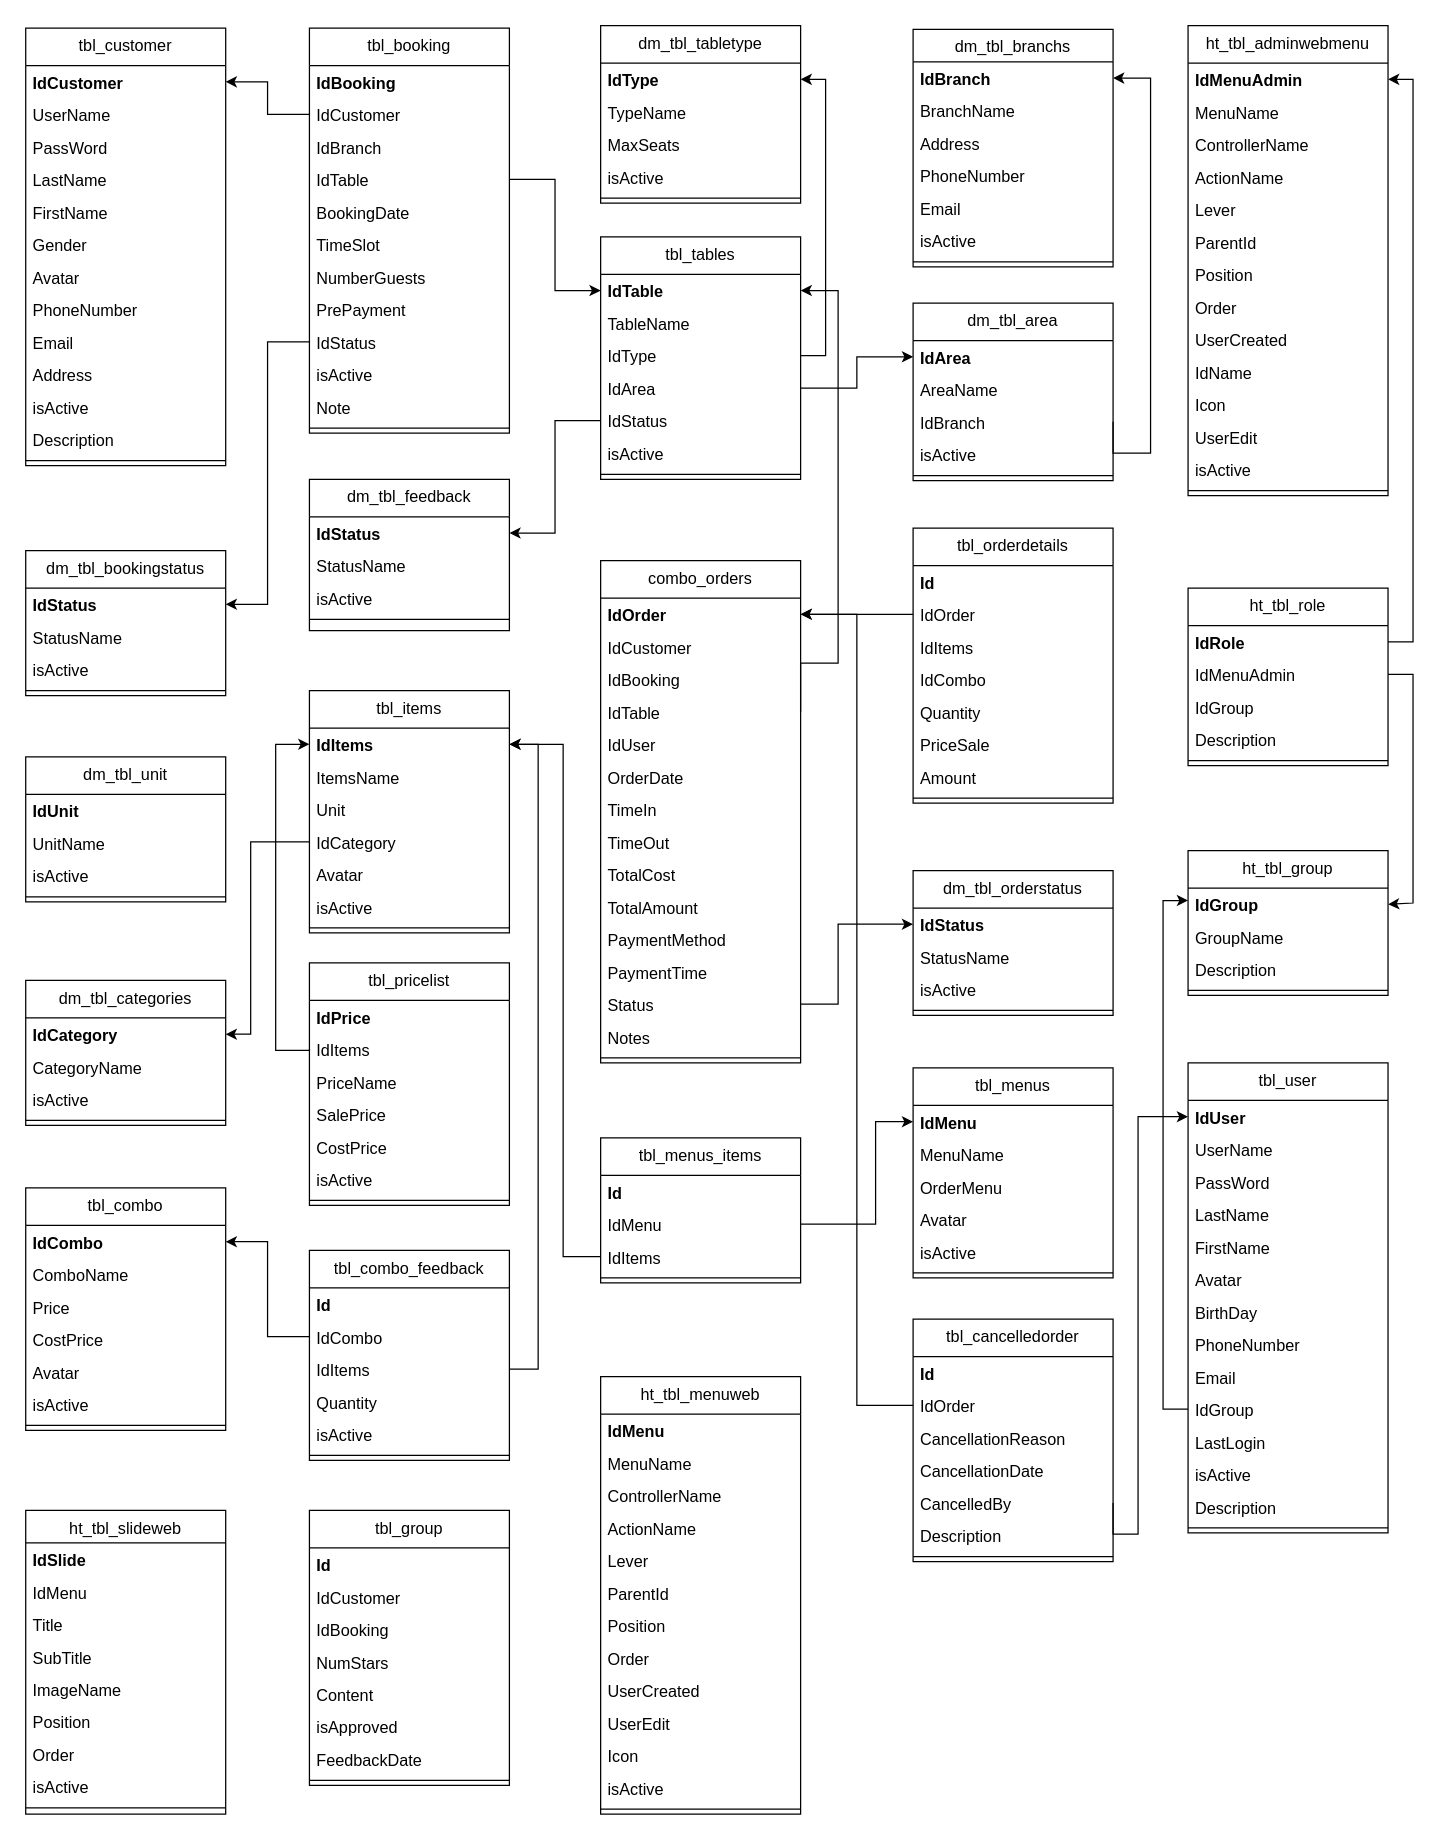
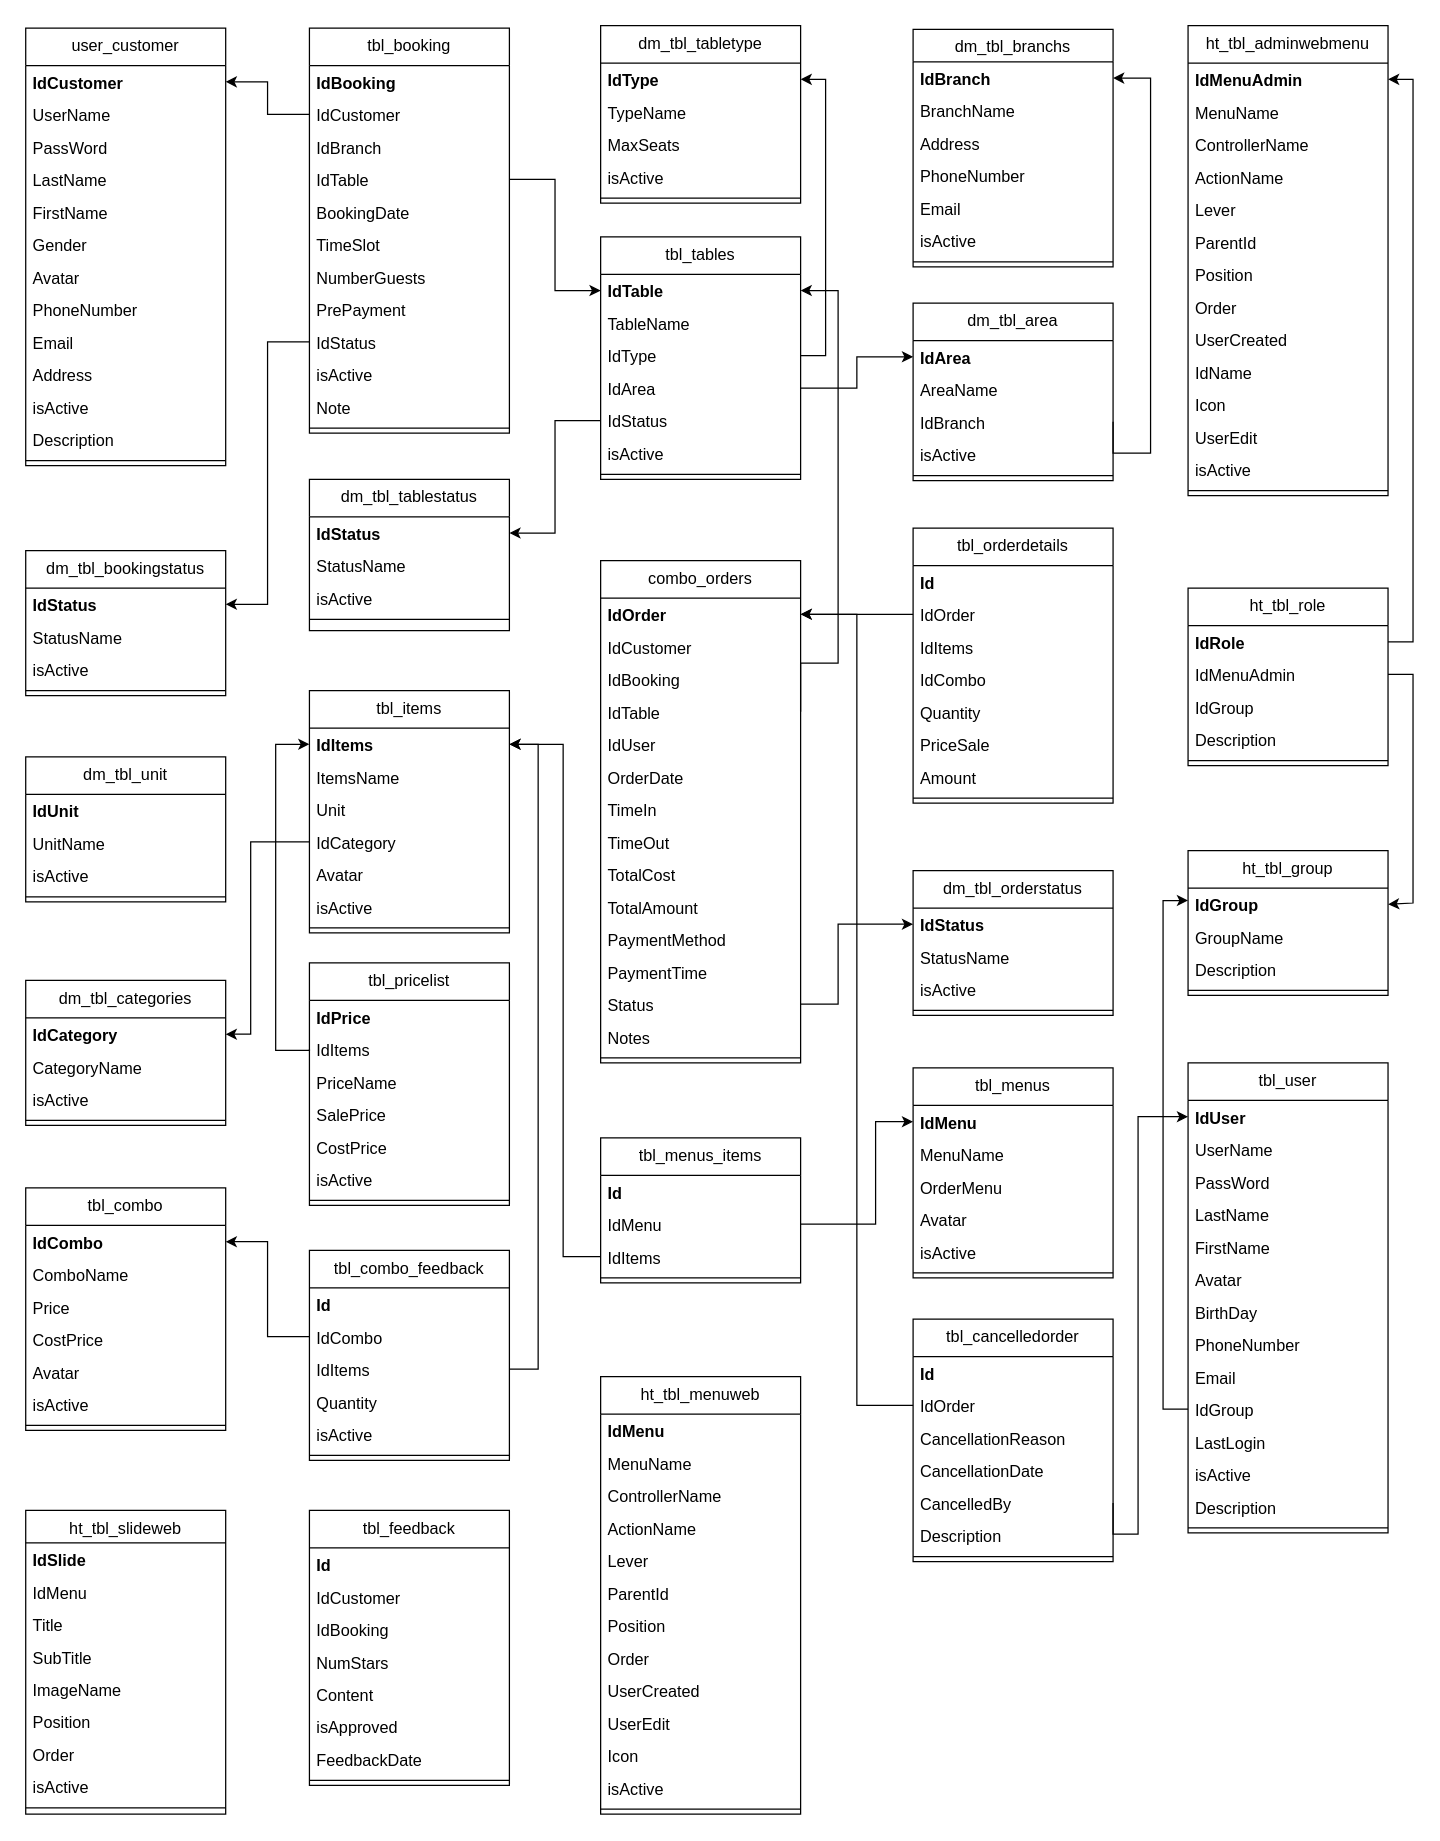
(125, 46) -> (125, 46)
(409, 497) -> (409, 497)
(409, 1528) -> (409, 1528)
